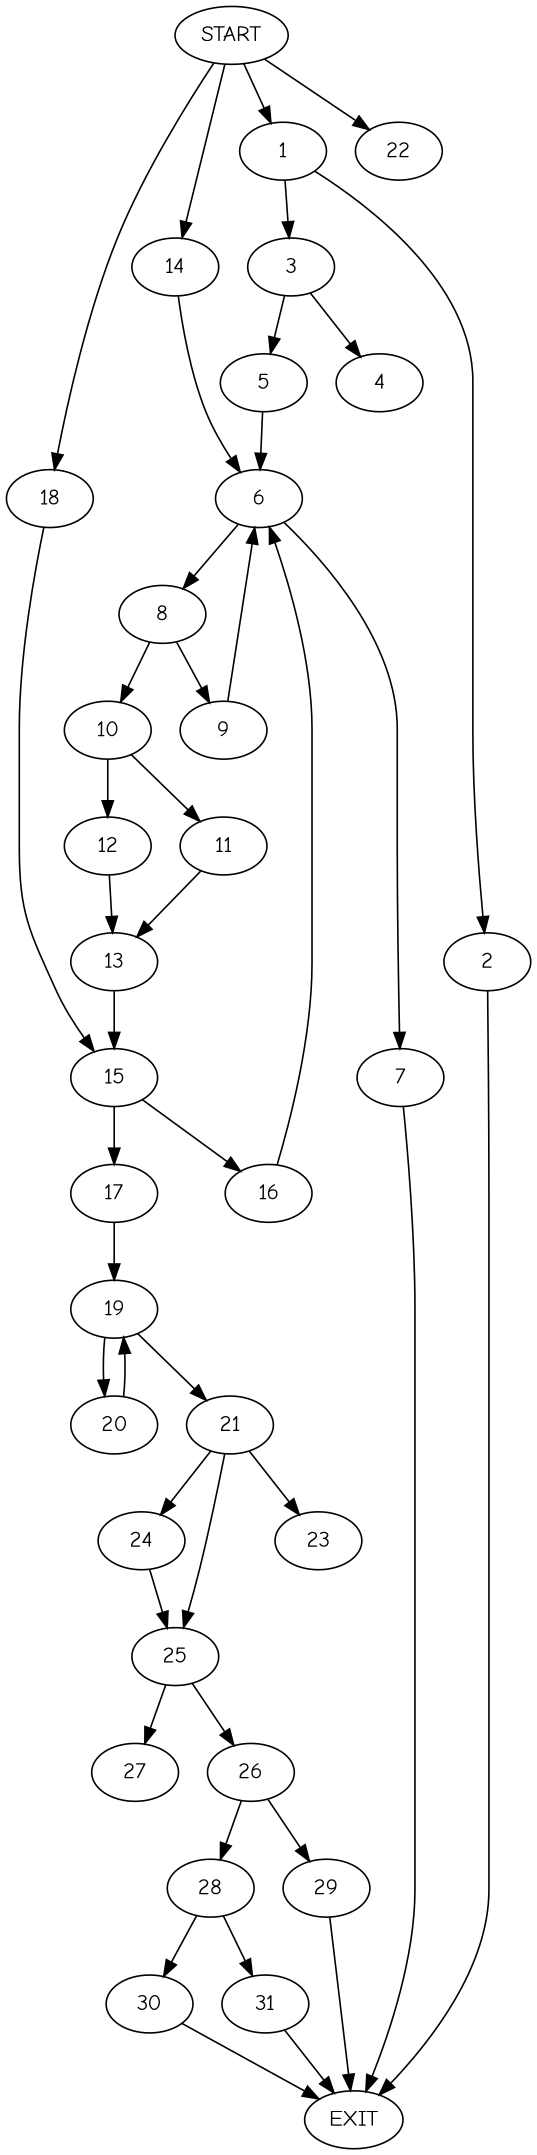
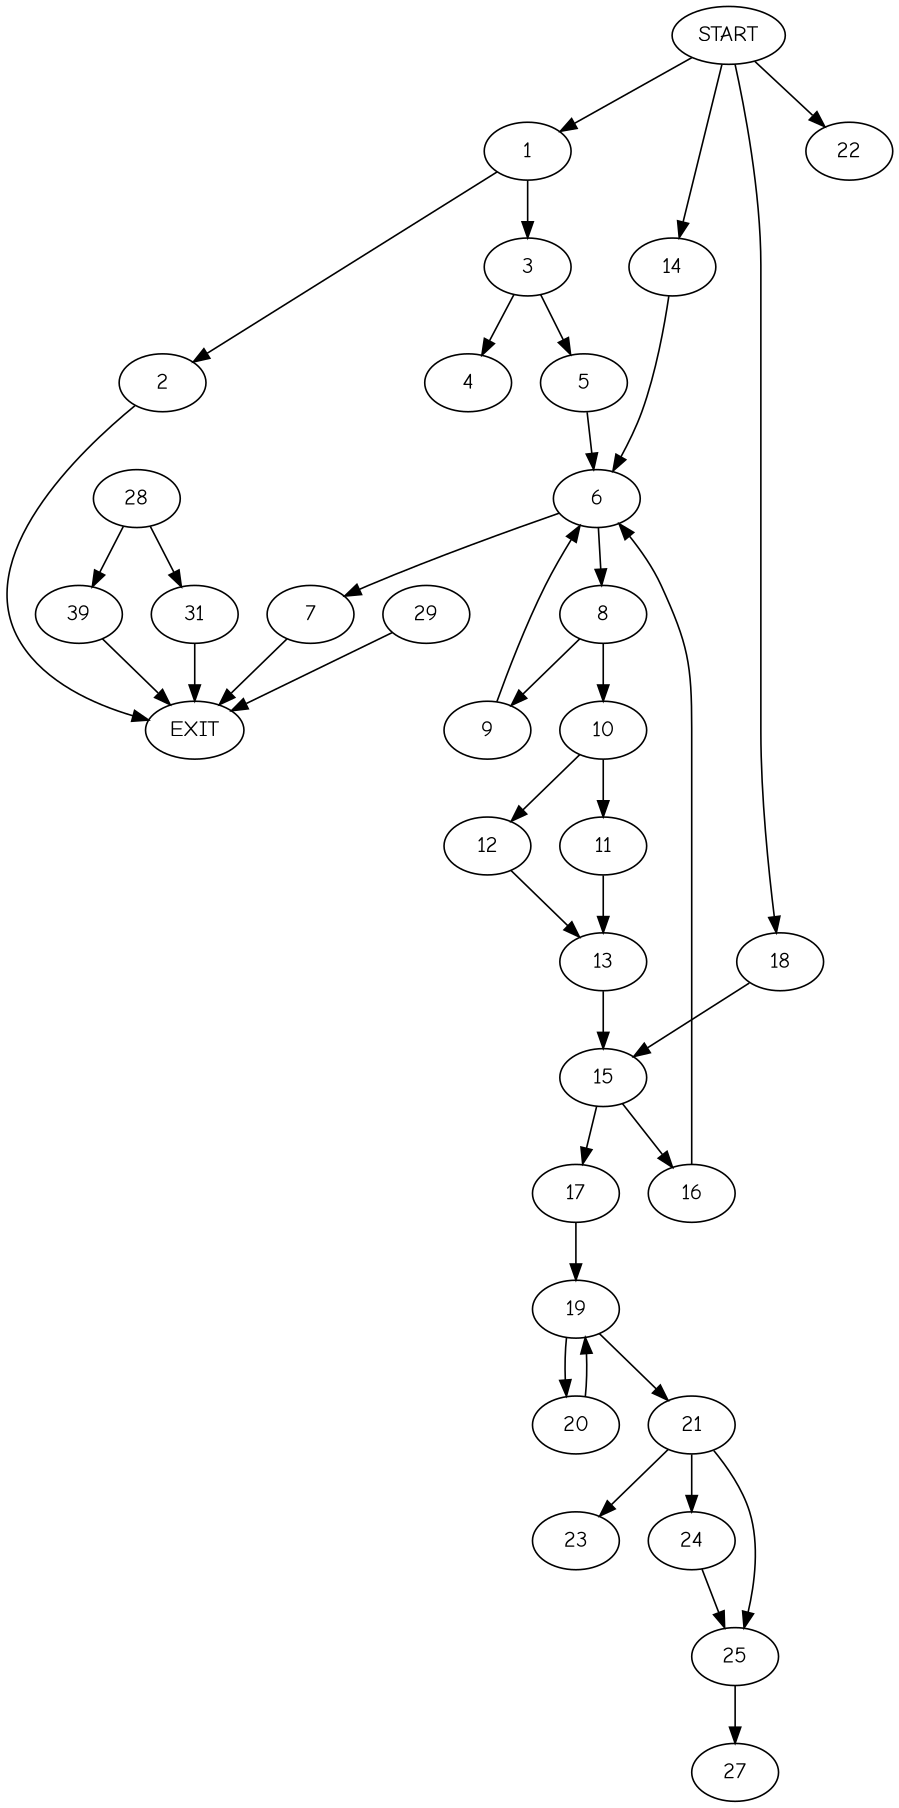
(251, 1772) -> none
(150, 2004) -> (79, 614)
